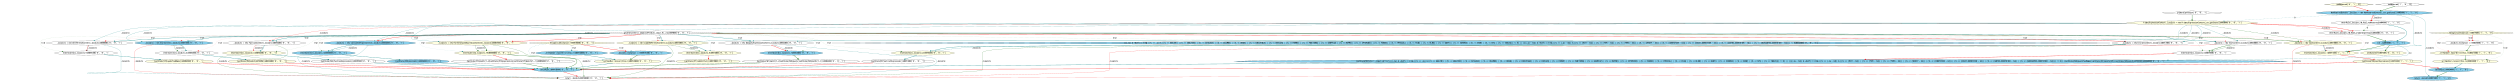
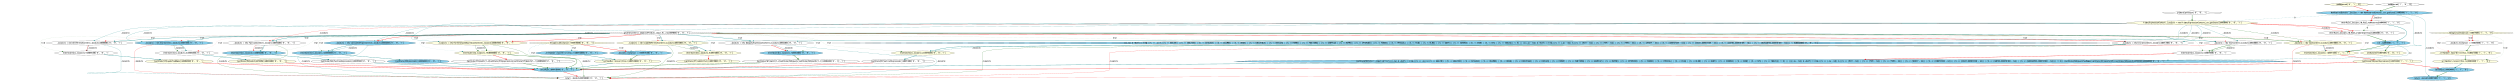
(254, 53) -> (254, 53)
